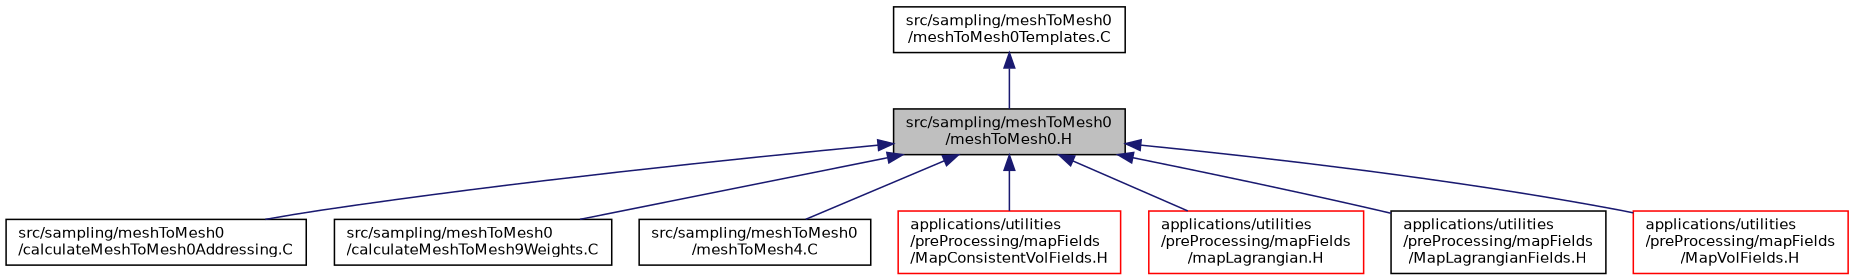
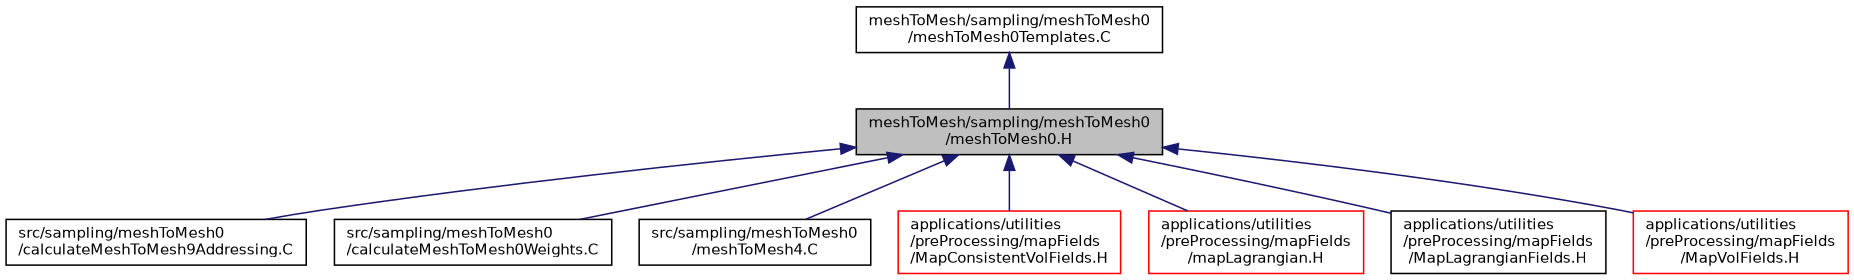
(1009, 30) -> (1009, 30)
(1009, 132) -> (1009, 132)
(156, 242) -> (156, 242)
(473, 242) -> (473, 242)
